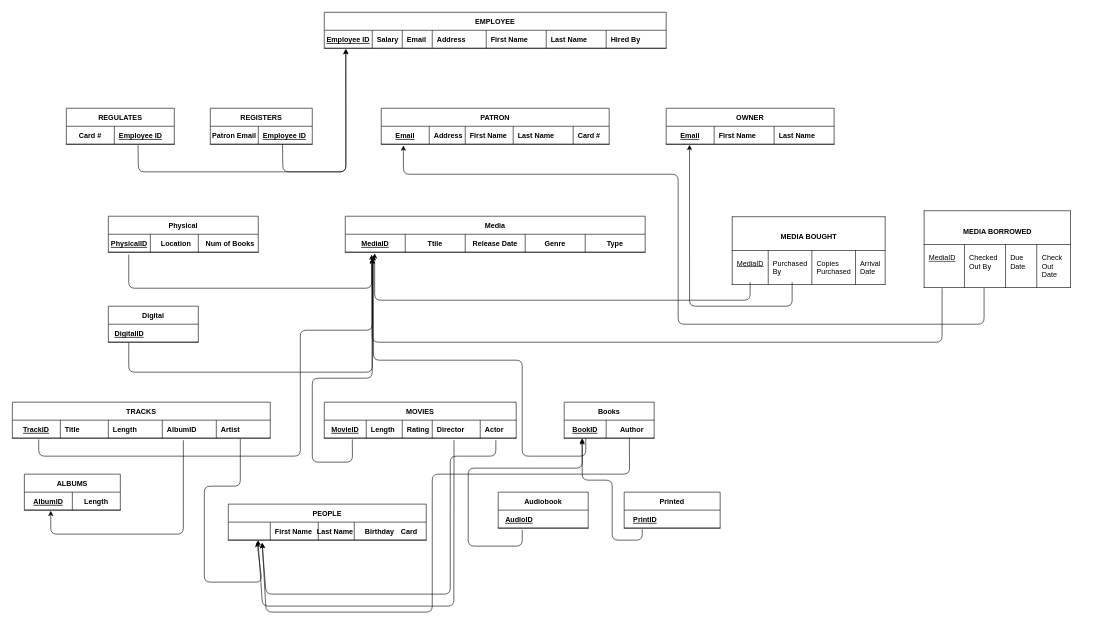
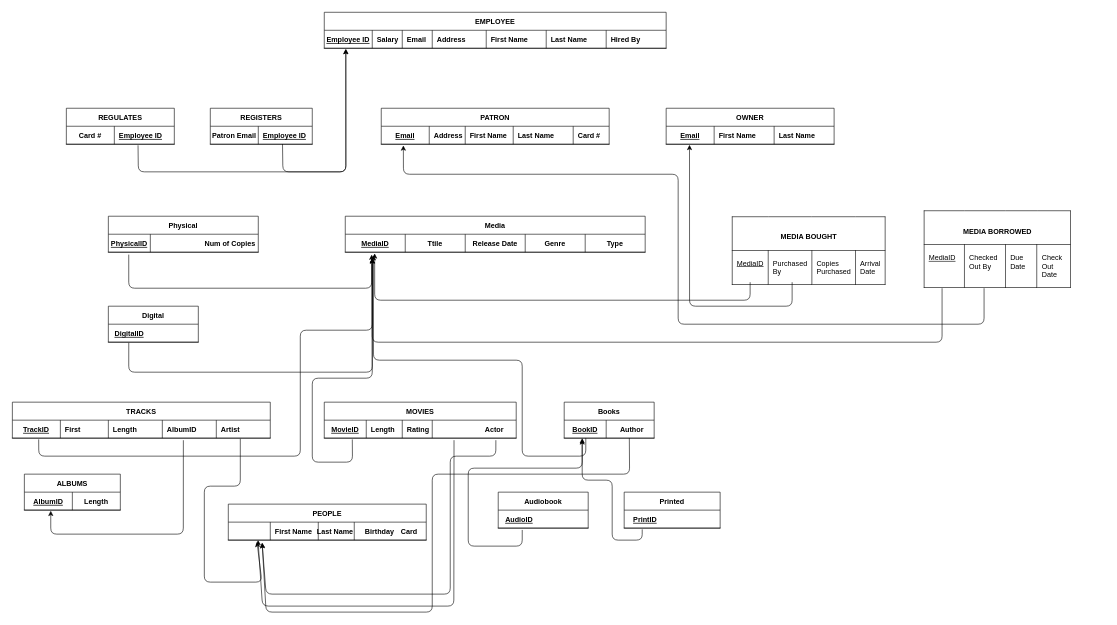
(174, 243) -> none
(230, 244) -> (230, 244)
(456, 429) -> none
(73, 430) -> (74, 430)
